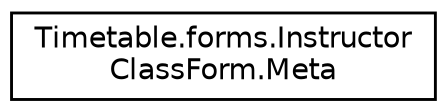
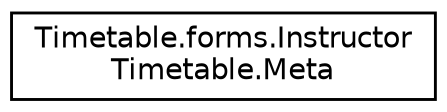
(223, 56) -> (223, 56)
